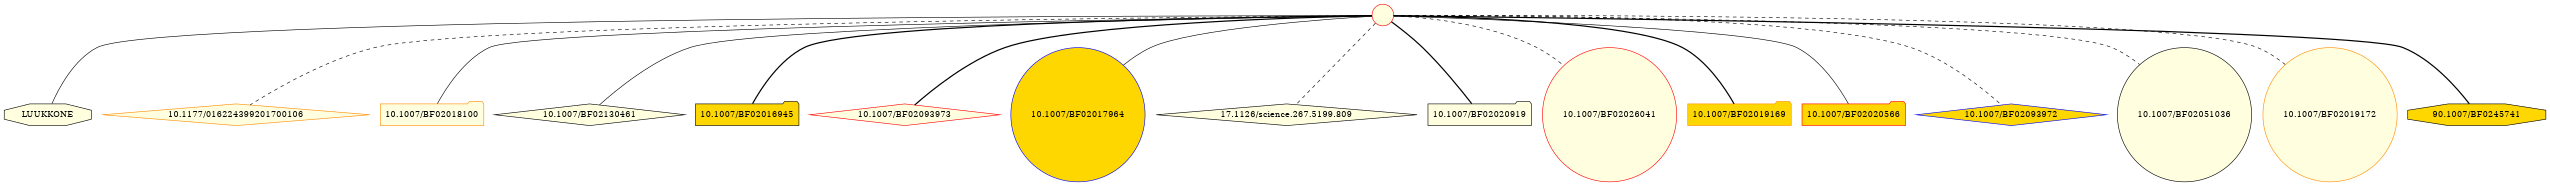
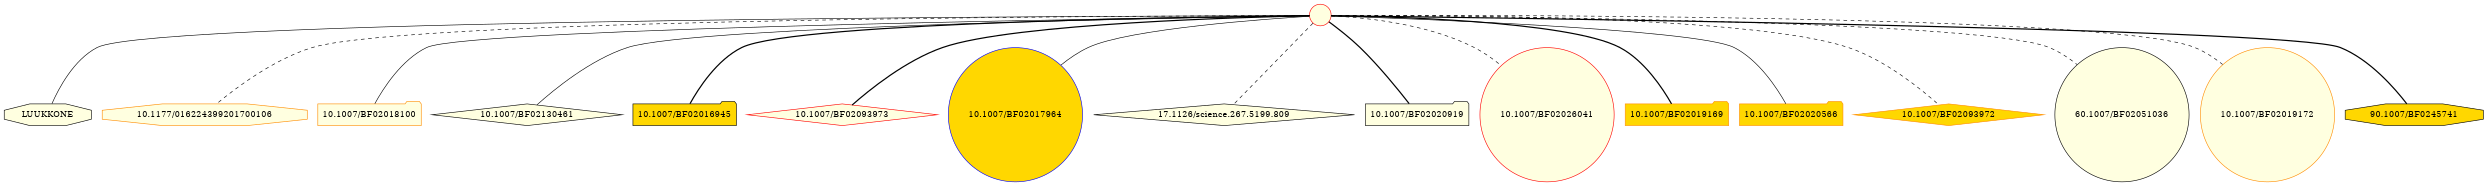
(236, 115) -> (205, 115)
(1854, 115) -> (1791, 115)
(2011, 115) -> (1949, 115)
(2185, 115) -> (2122, 115)
